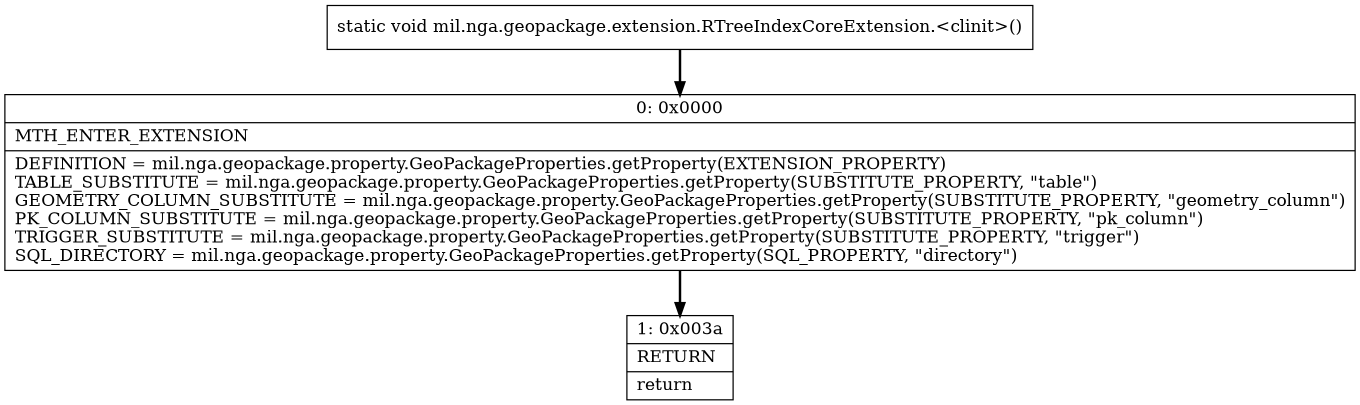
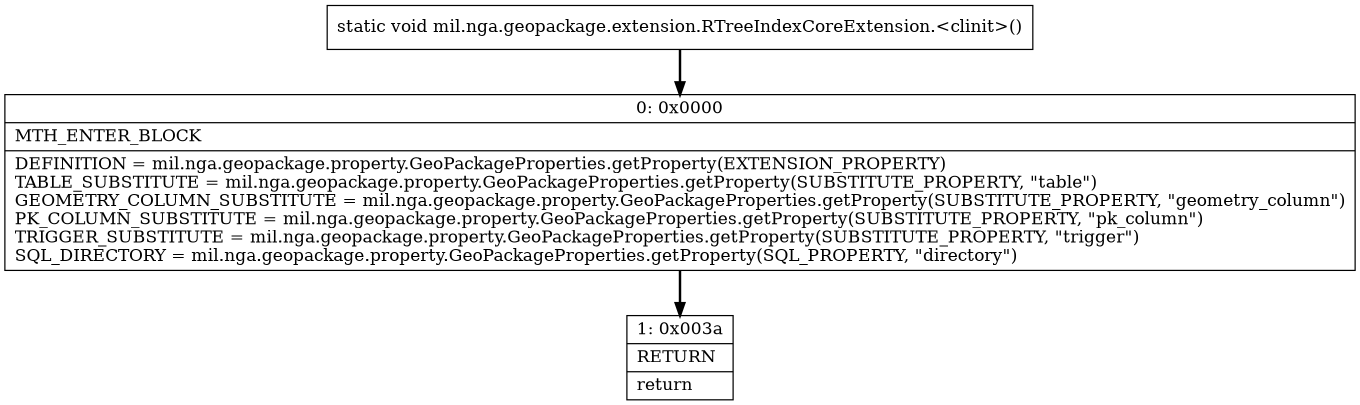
(132, 136) -> (109, 136)
